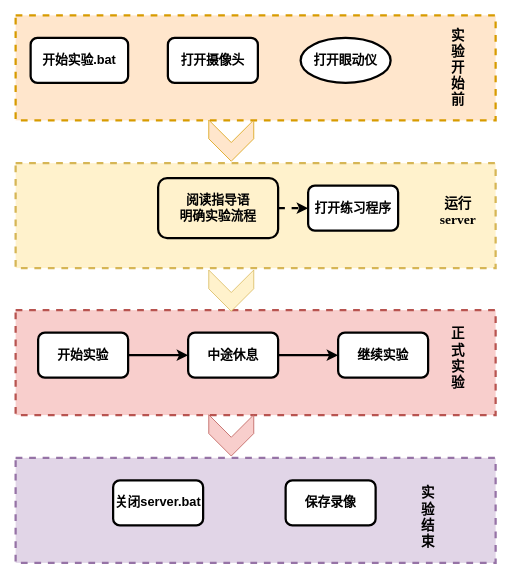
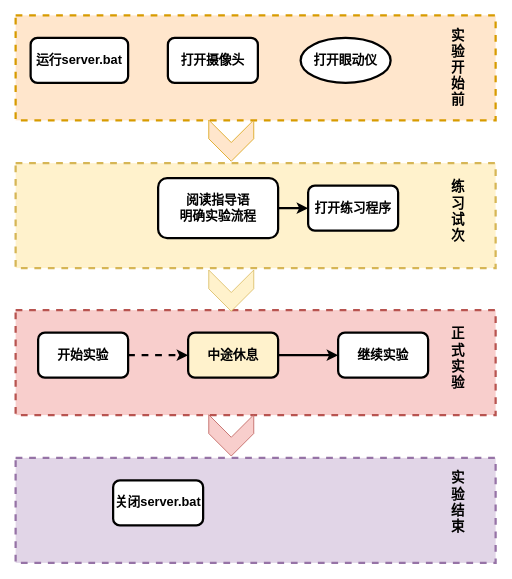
(79, 60) -> (79, 60)
(218, 208) -> (218, 208)
(291, 208) -> (291, 208)
(458, 212) -> (458, 212)
(156, 355) -> (156, 355)
(233, 355) -> (233, 355)
(330, 503) -> none
(428, 518) -> (458, 503)
